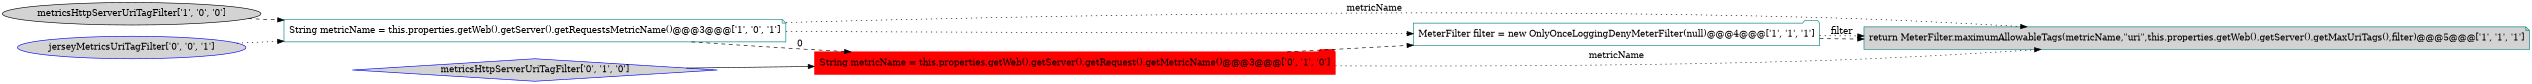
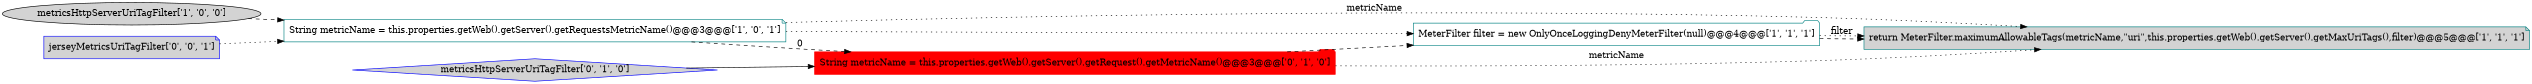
(132, 48) -> (132, 48)
